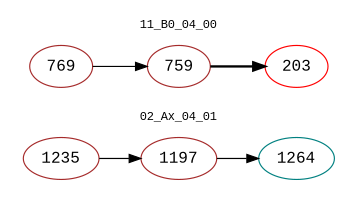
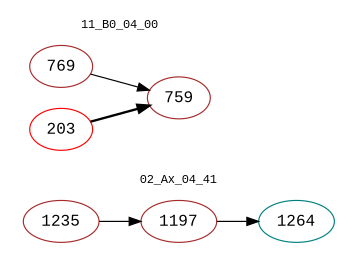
(232, 66) -> (114, 115)
(179, 117) -> (179, 180)
